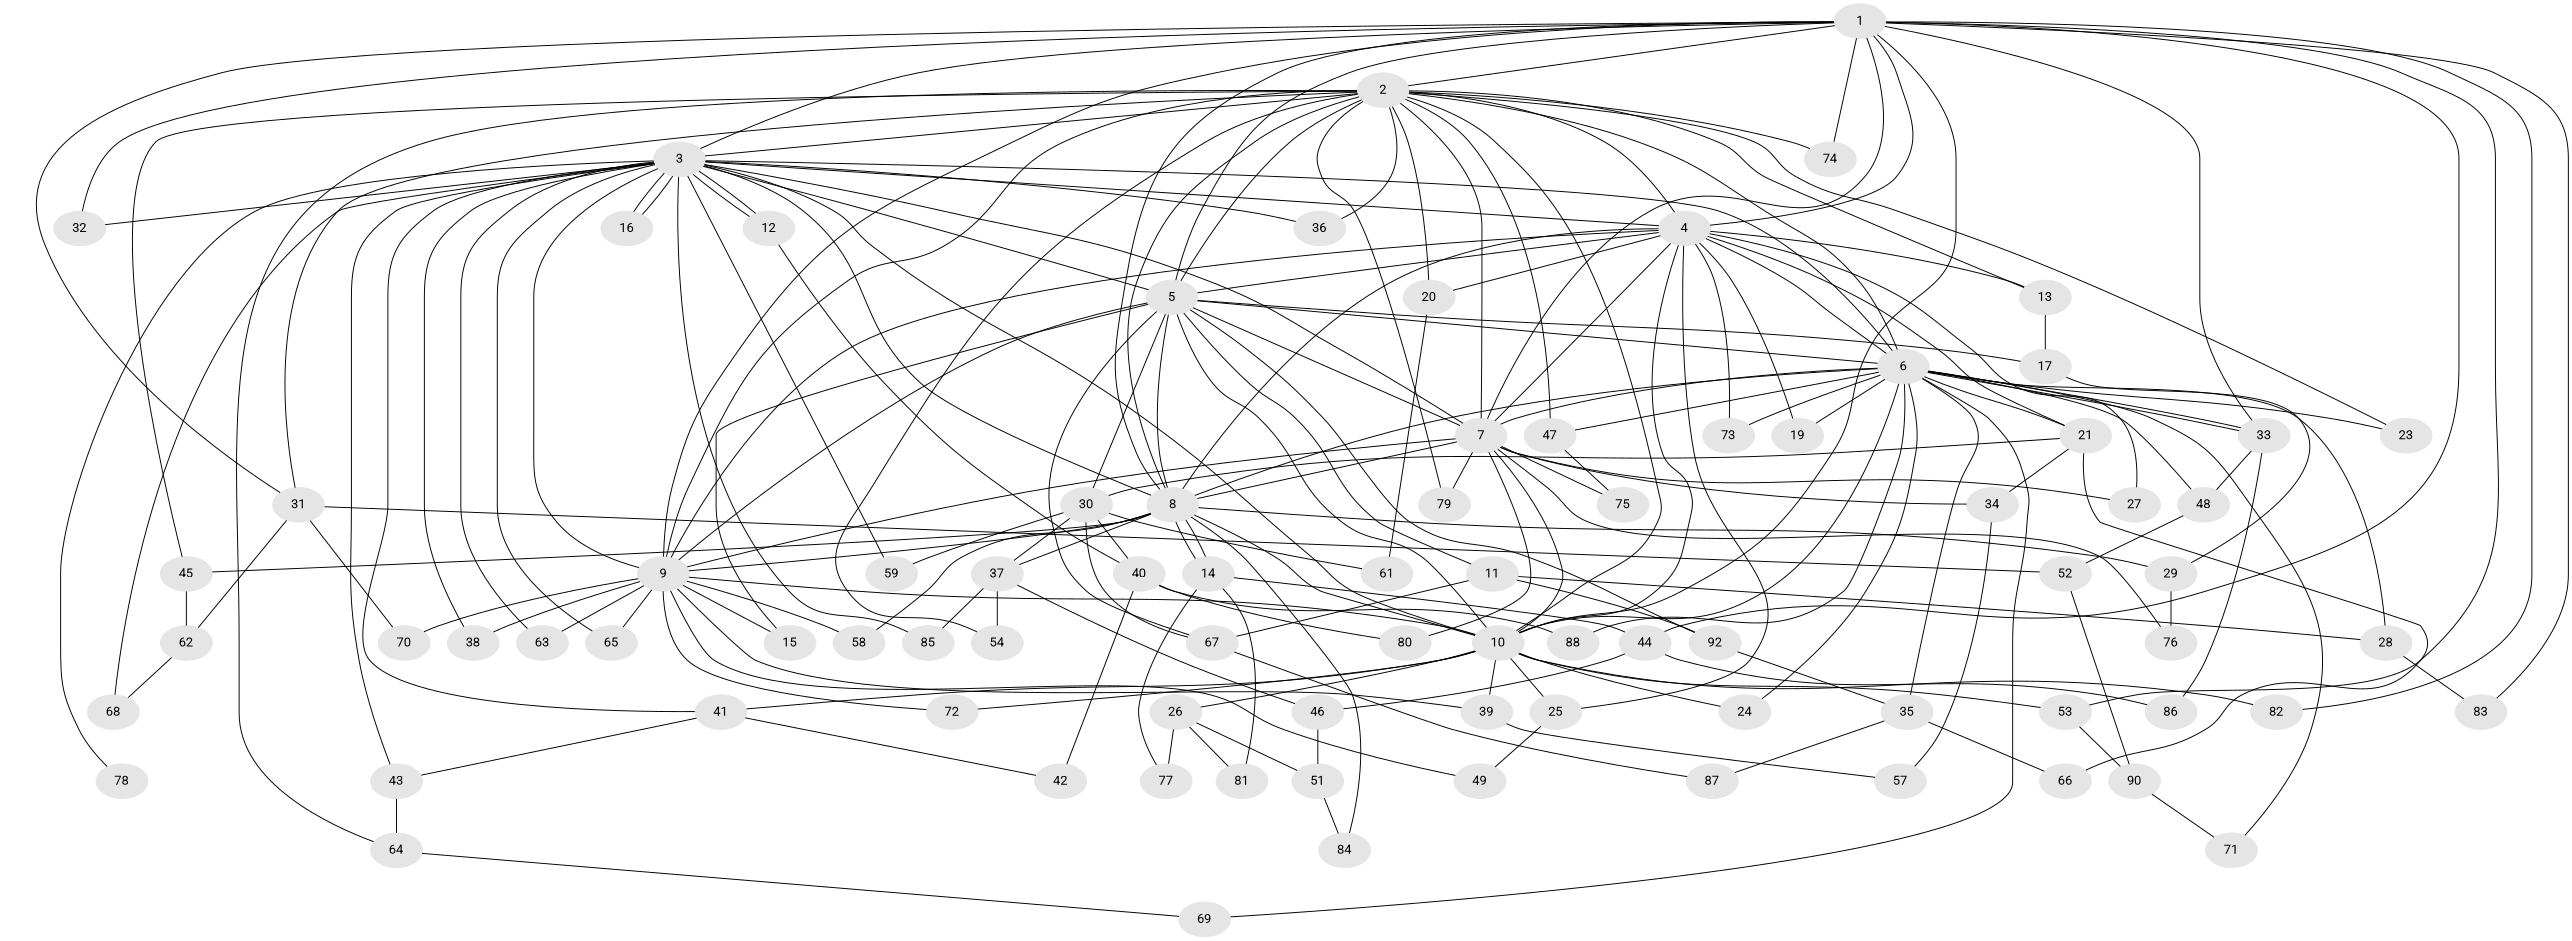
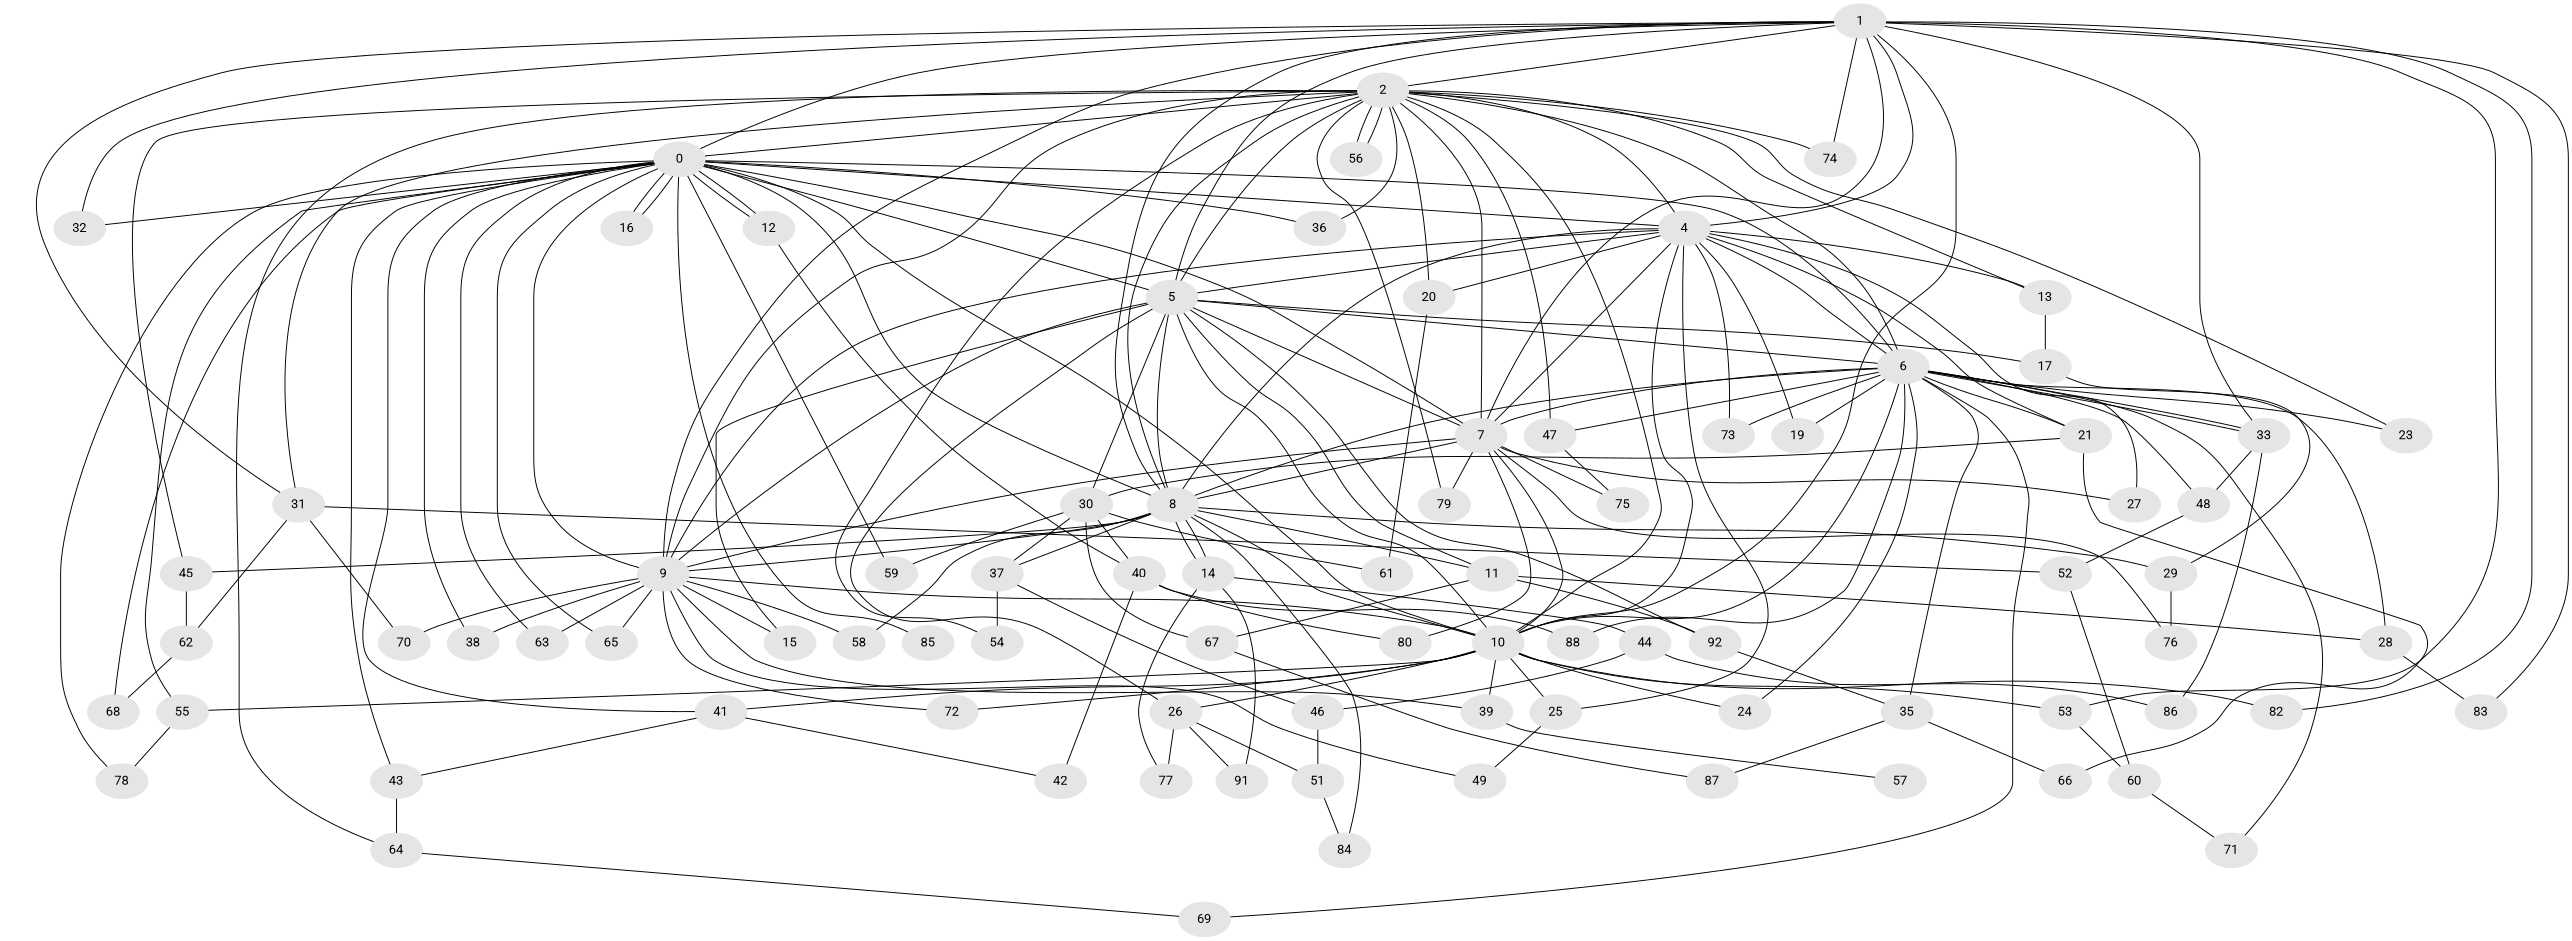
(680, 159) -> (680, 159)
none -> (1356, 159)
(2454, 415) -> none
(1050, 495) -> (852, 563)
(1992, 505) -> none
none -> (1333, 538)
(963, 608) -> none
none -> (183, 712)
(1242, 781) -> (1242, 781)
(2135, 781) -> (2135, 781)
